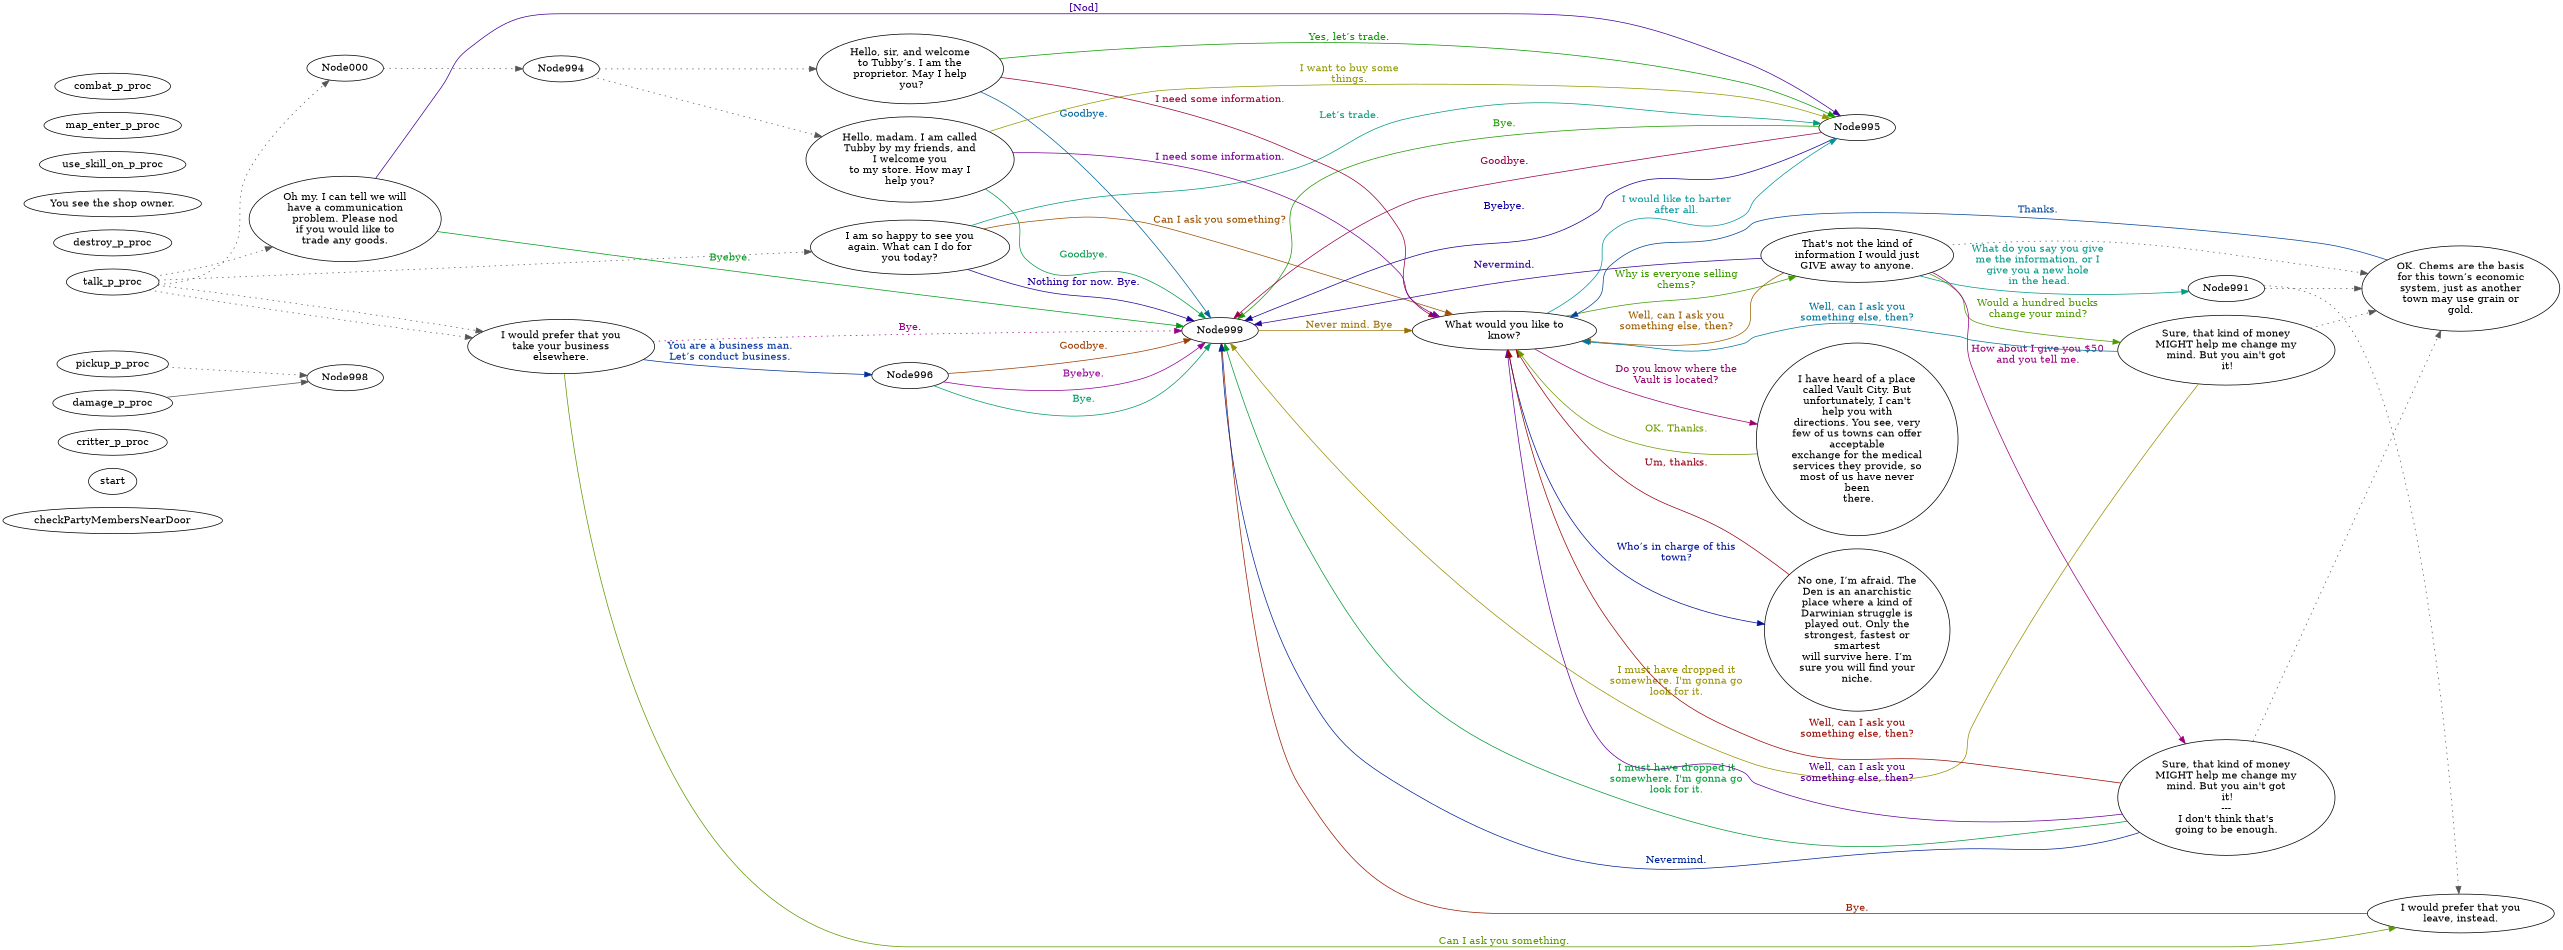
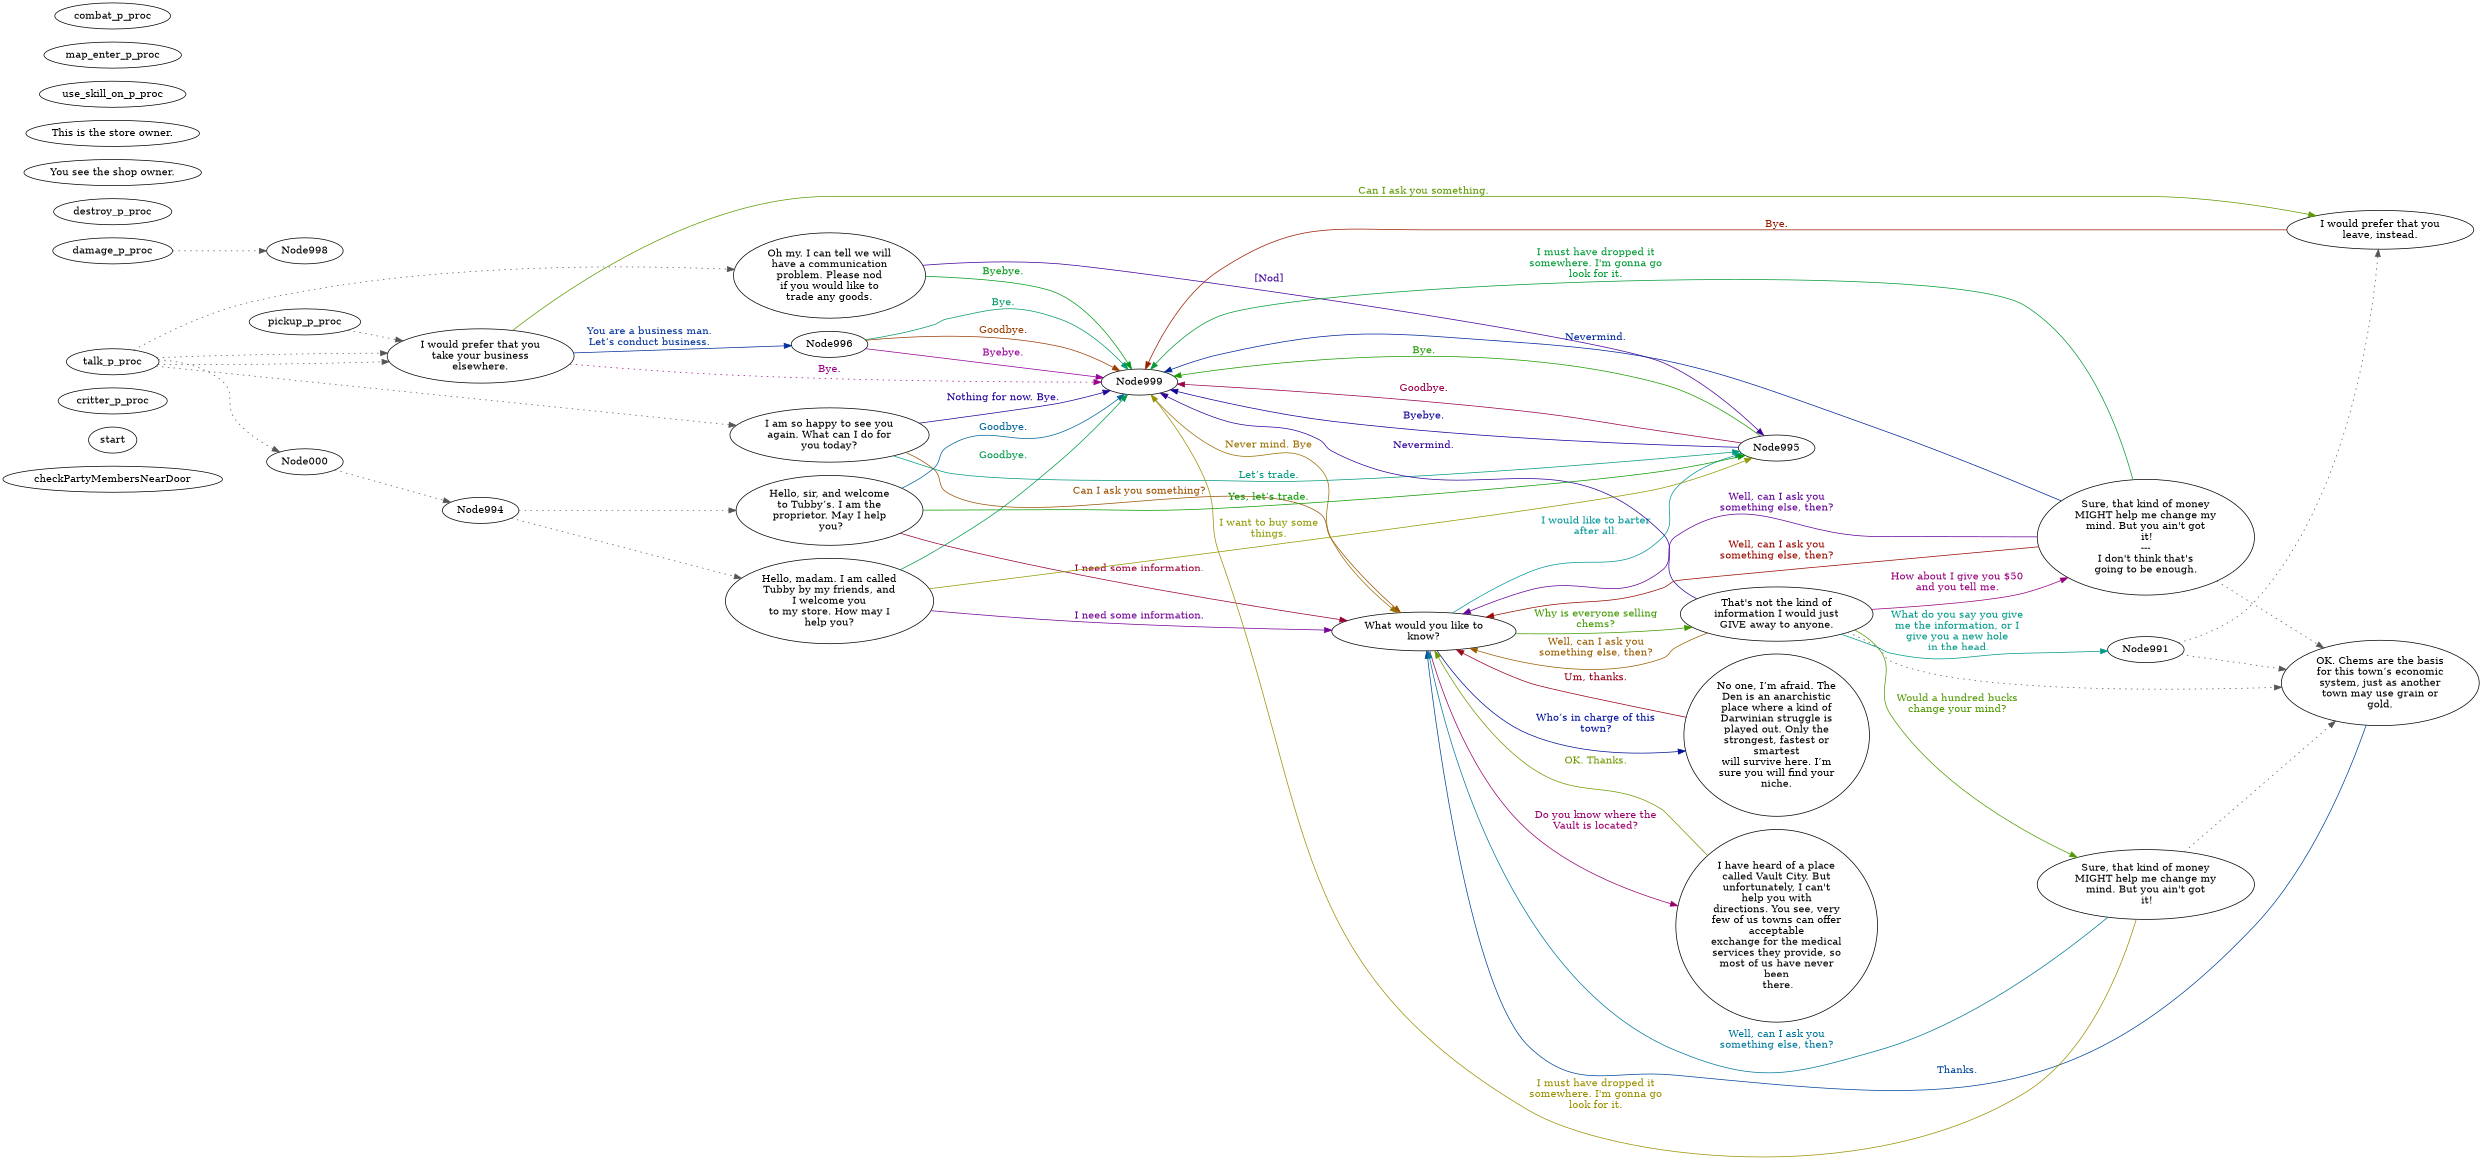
none -> (113, 133)
(233, 371) -> (372, 335)
(234, 390) -> (216, 251)
